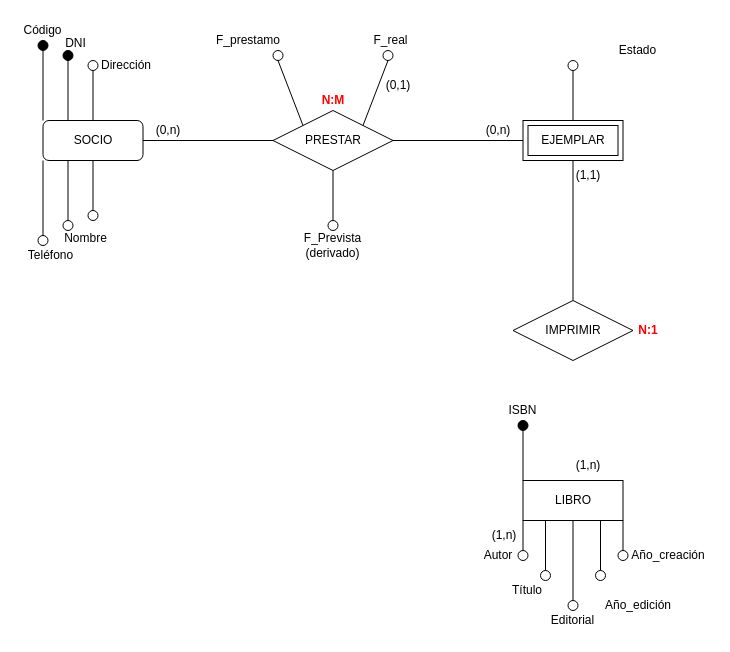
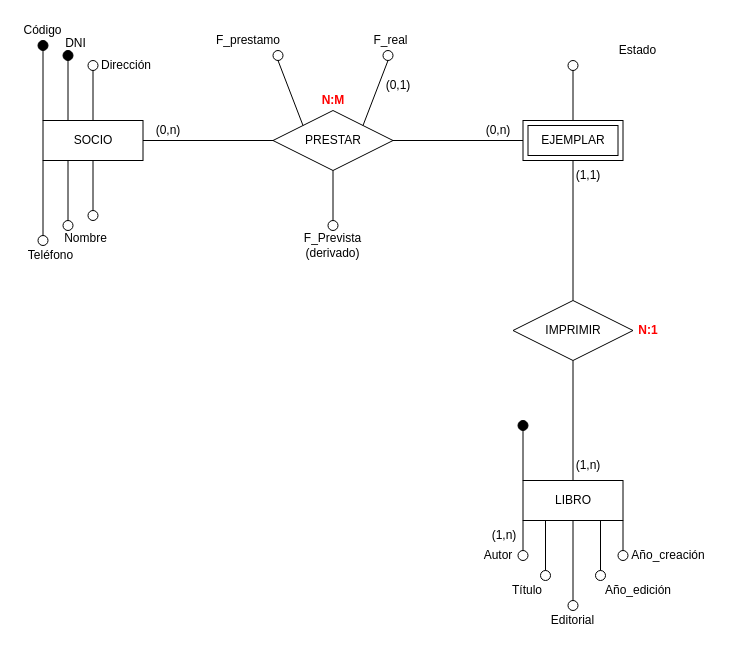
(93, 141) -> (93, 141)
(523, 411) -> none
none -> (573, 421)
(638, 606) -> (638, 591)
